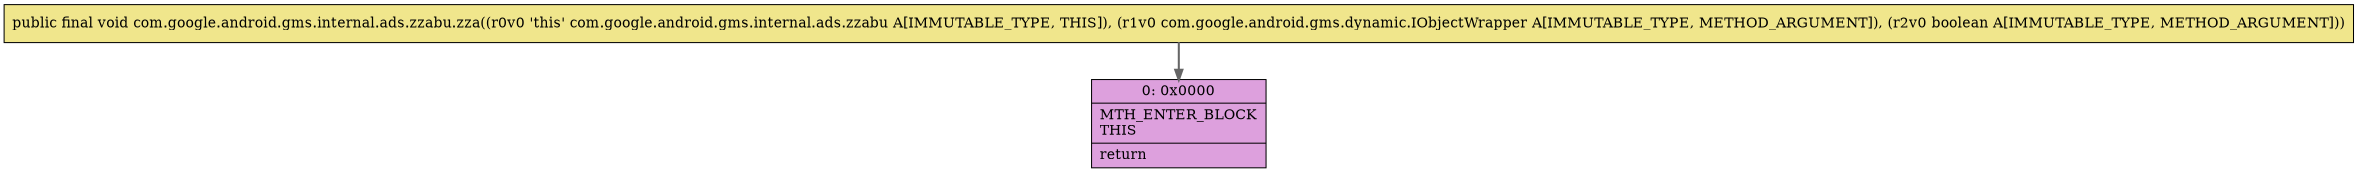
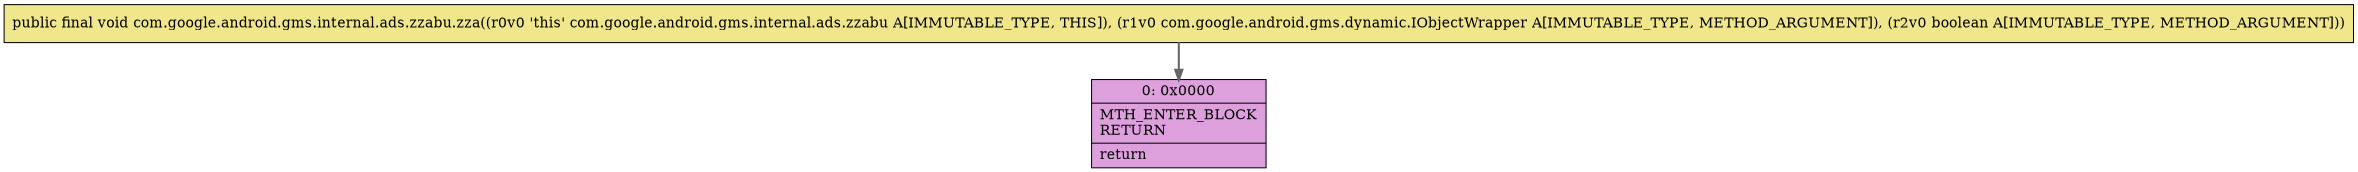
(1119, 130) -> (1133, 130)
